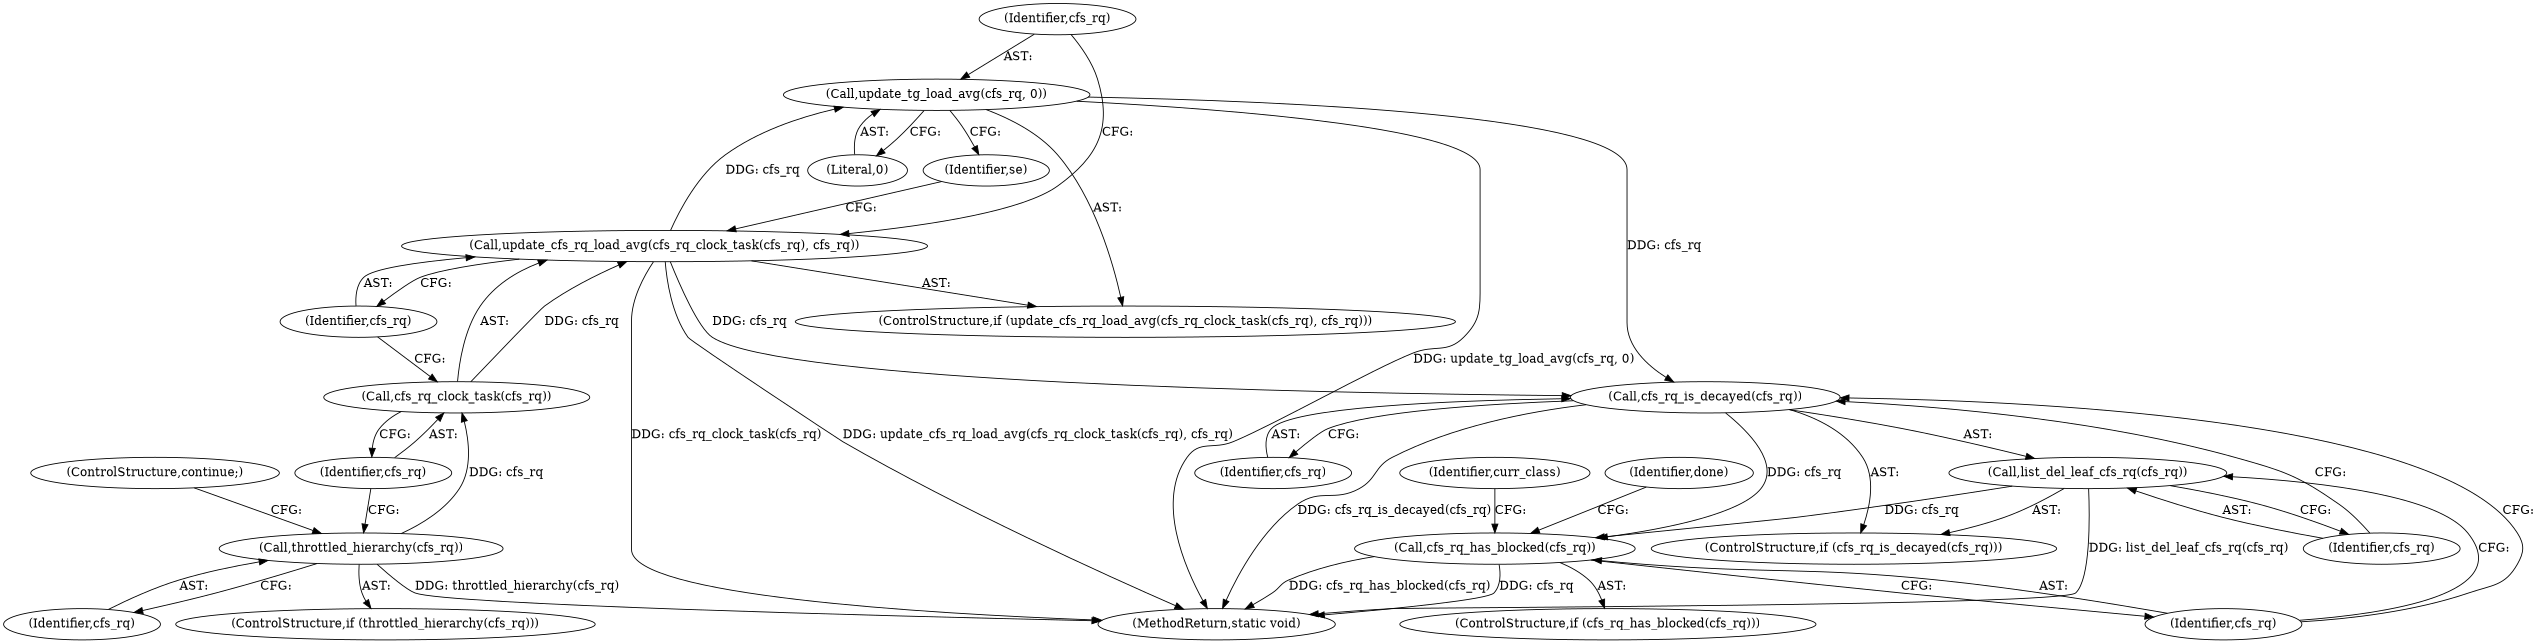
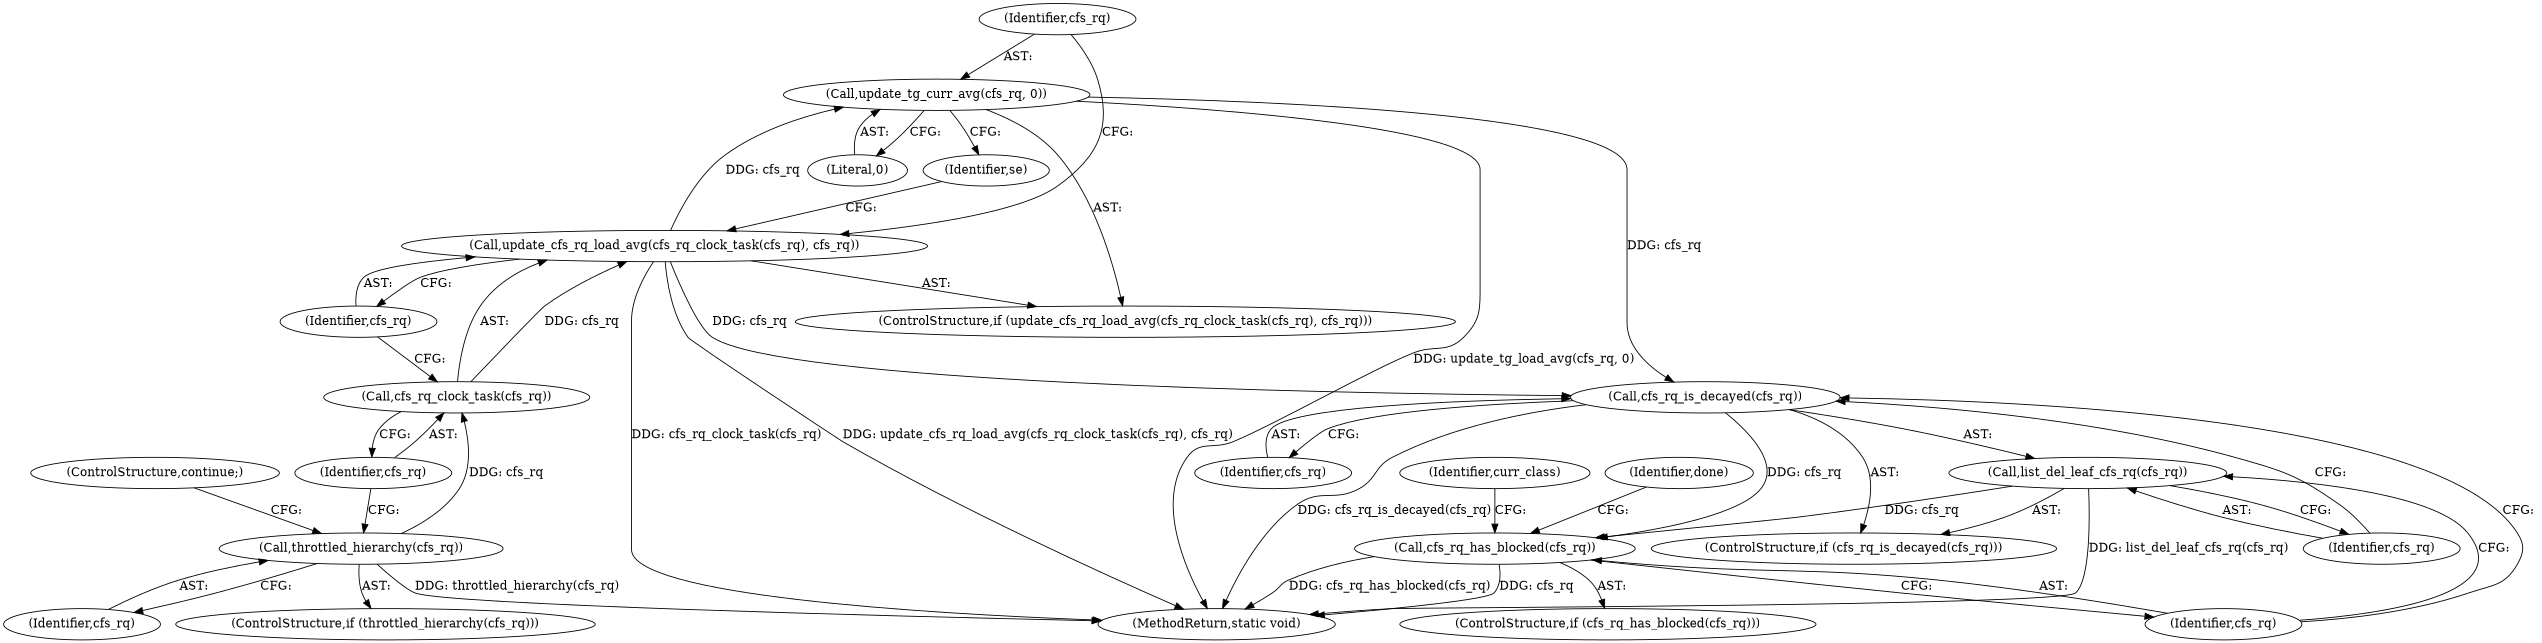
(937, 95) -> (937, 95)
